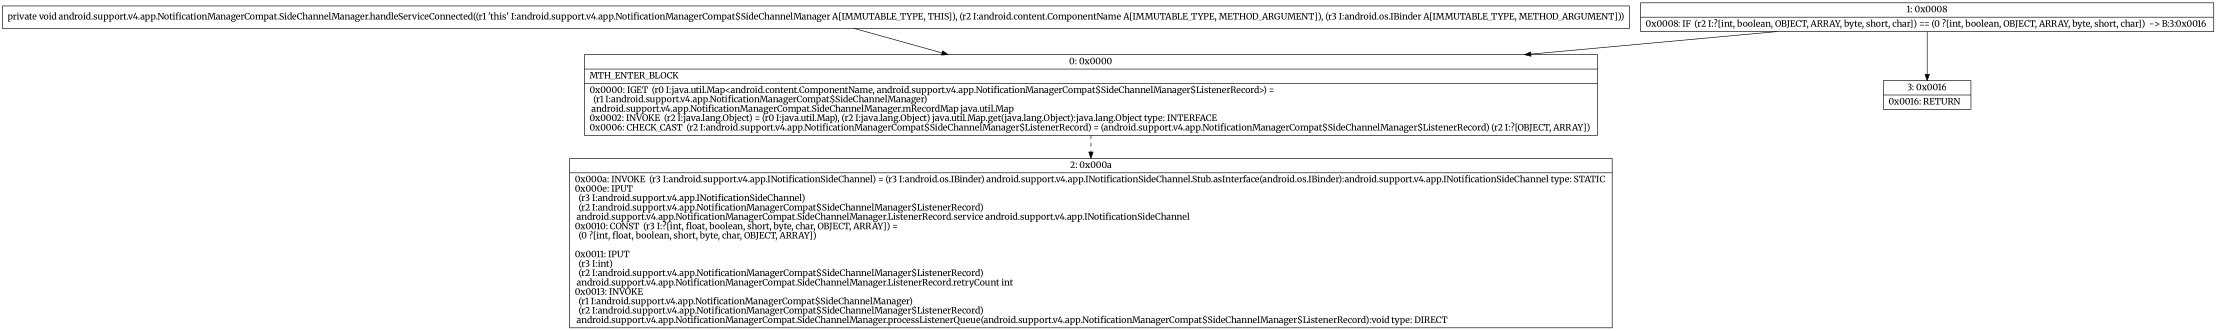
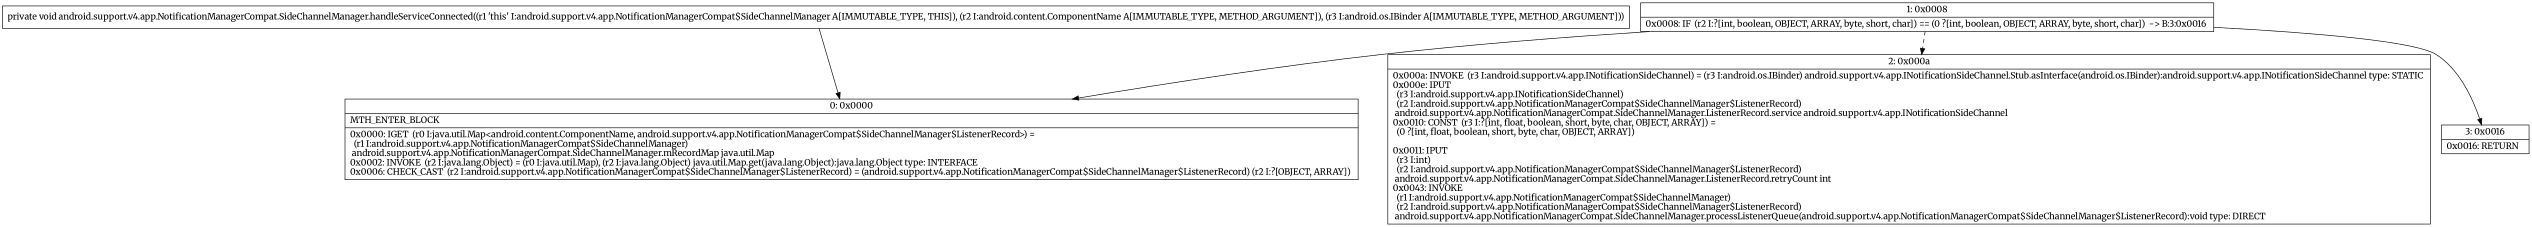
(1091, 144) -> (1924, 40)
(611, 292) -> (1430, 188)
